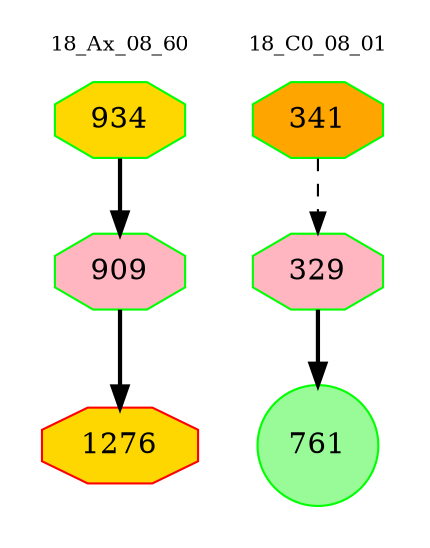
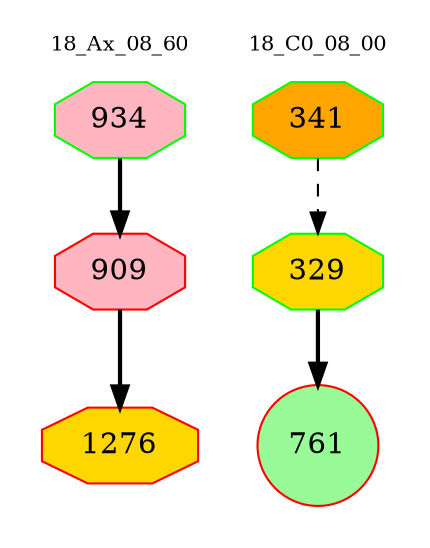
(318, 45) -> (318, 45)
(120, 120) -> (120, 120)
(120, 272) -> (120, 272)
(318, 272) -> (318, 272)
(318, 446) -> (318, 446)
